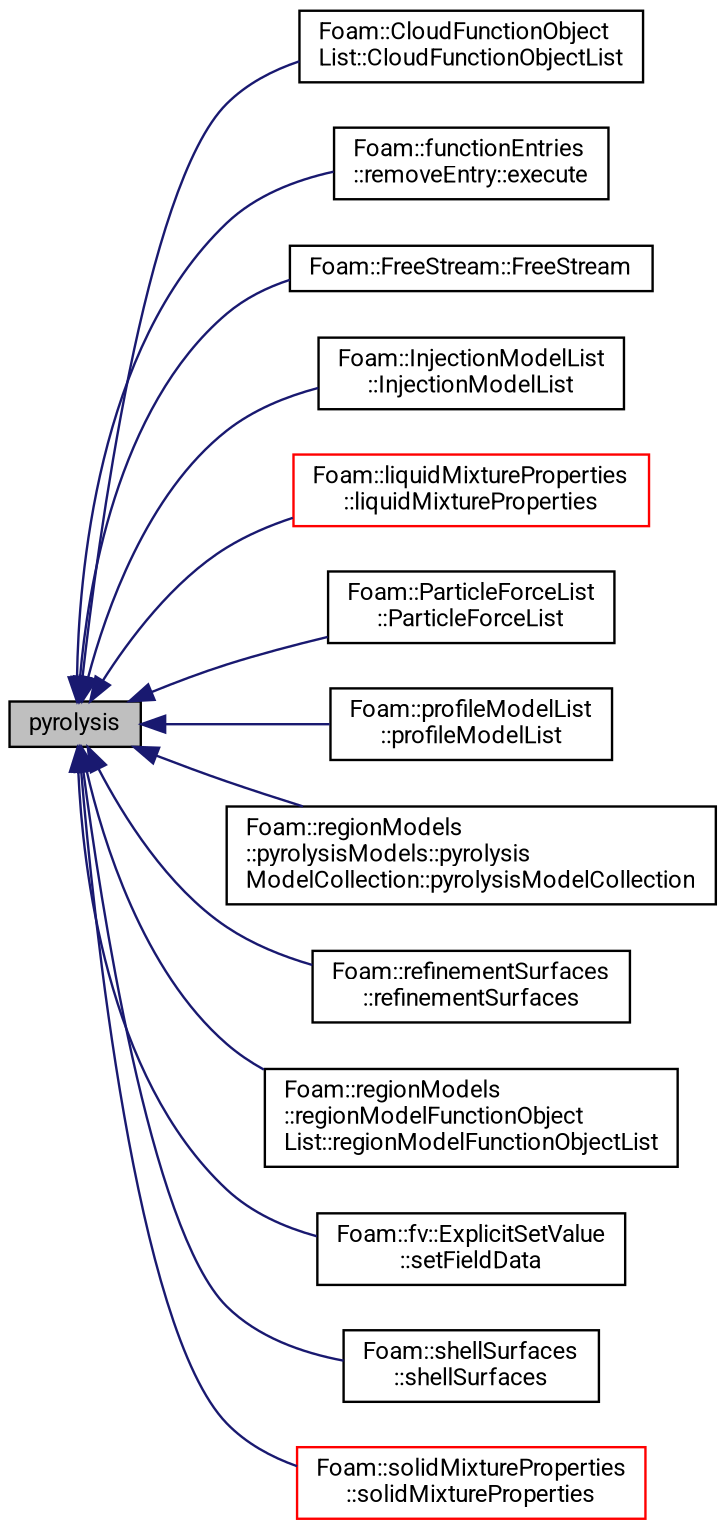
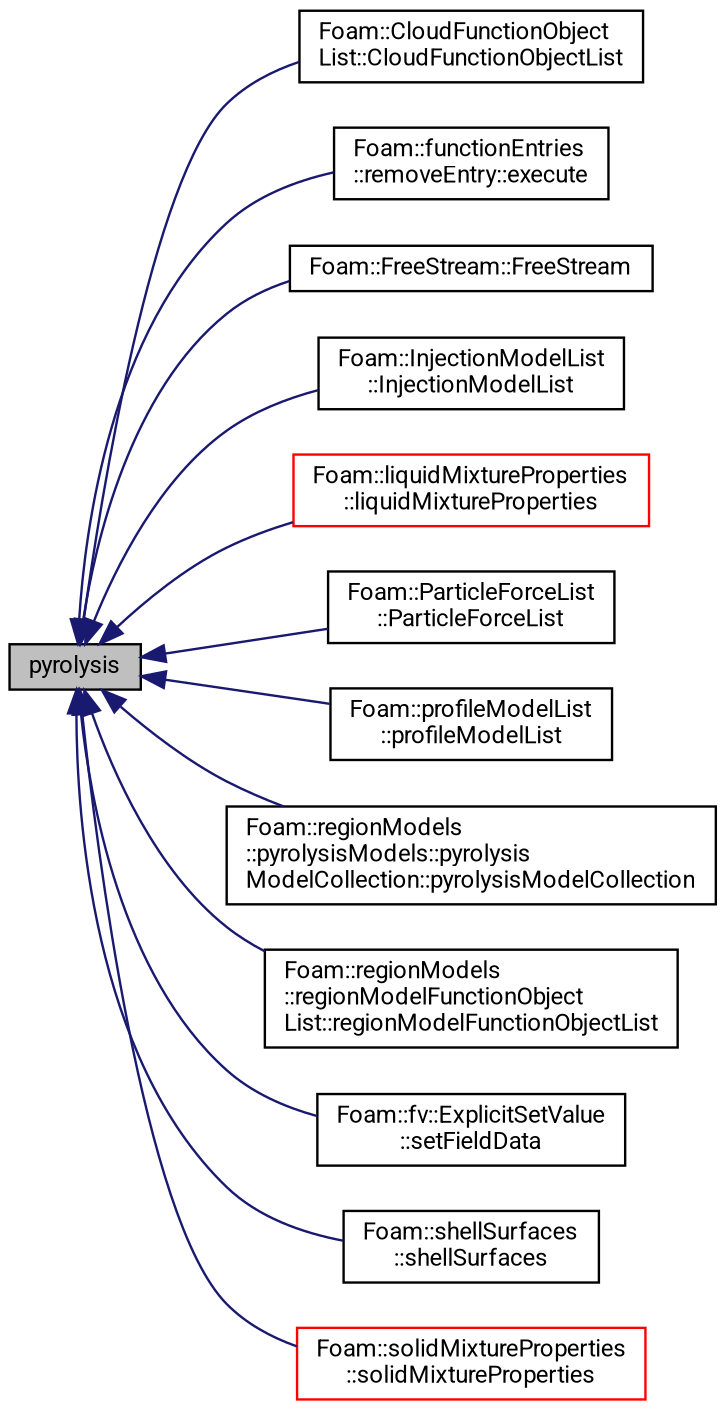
(471, 987) -> none
